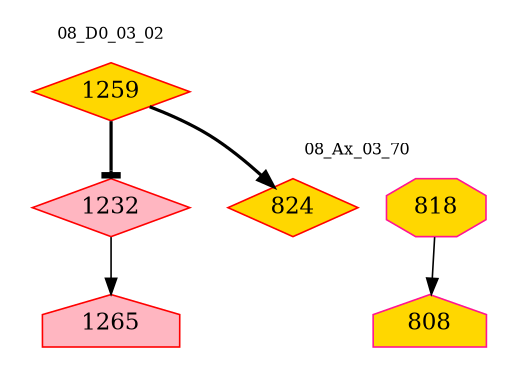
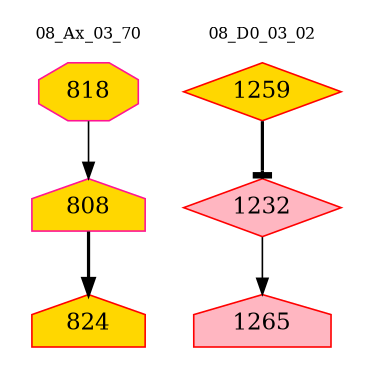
(192, 126) -> (89, 255)
(293, 208) -> (89, 324)
